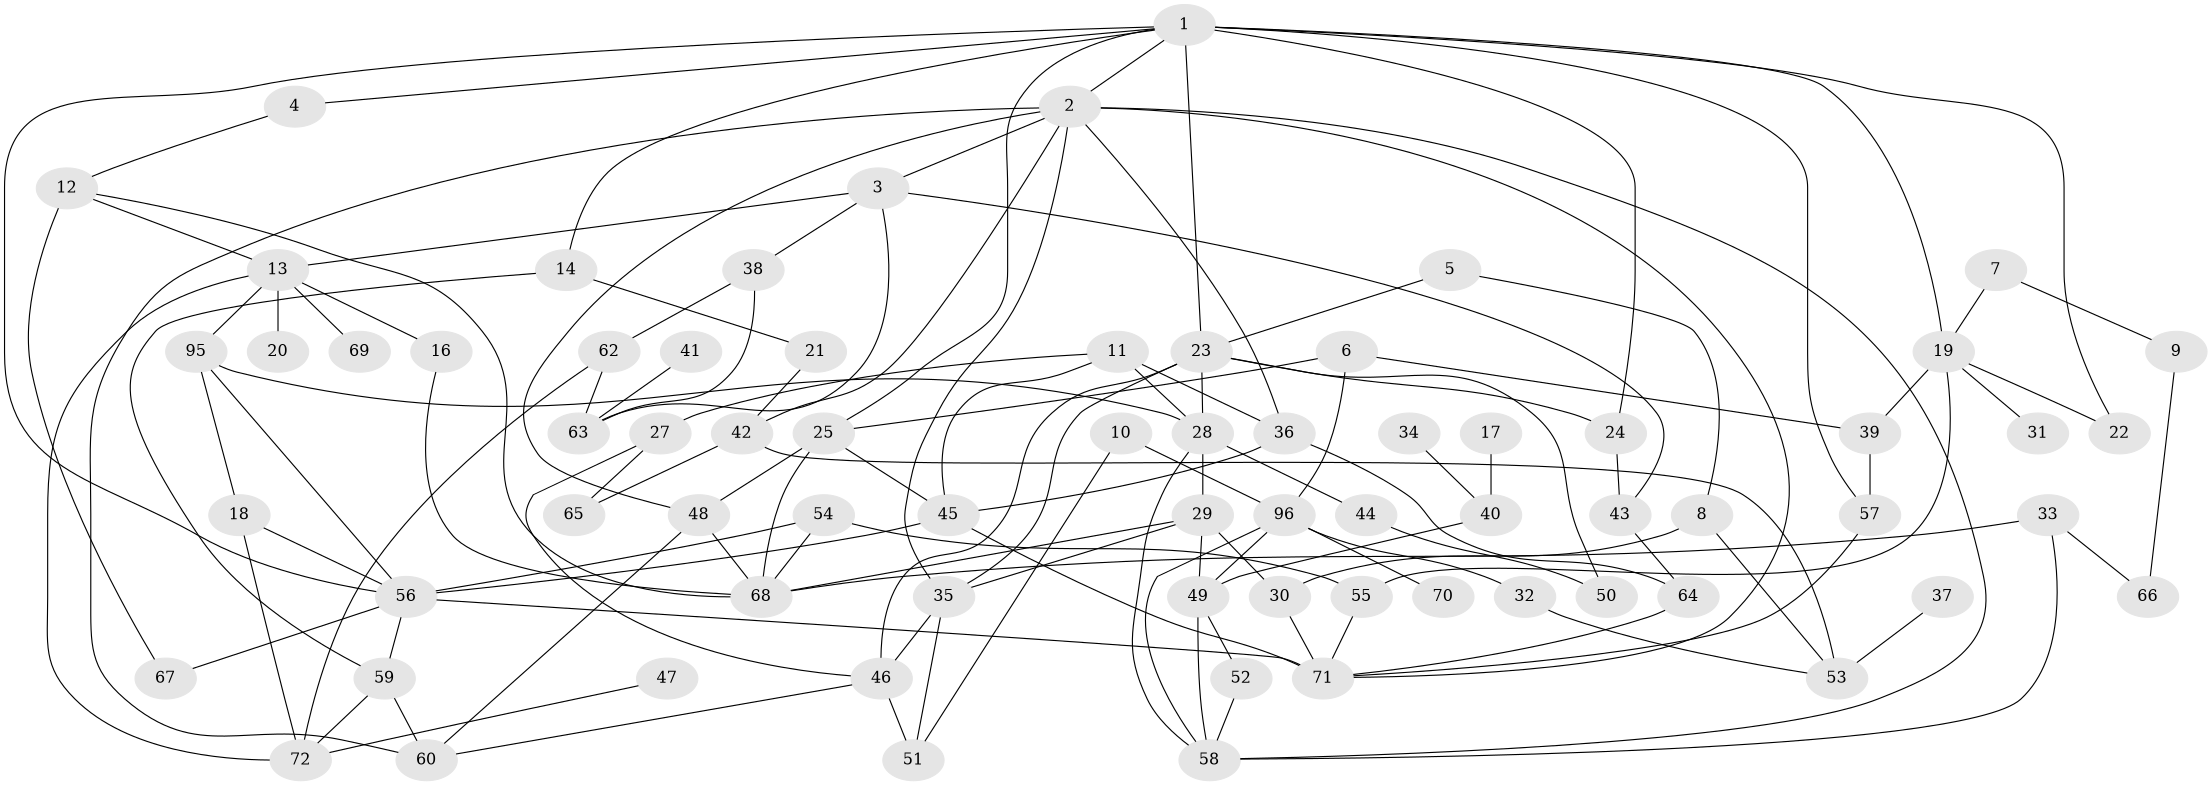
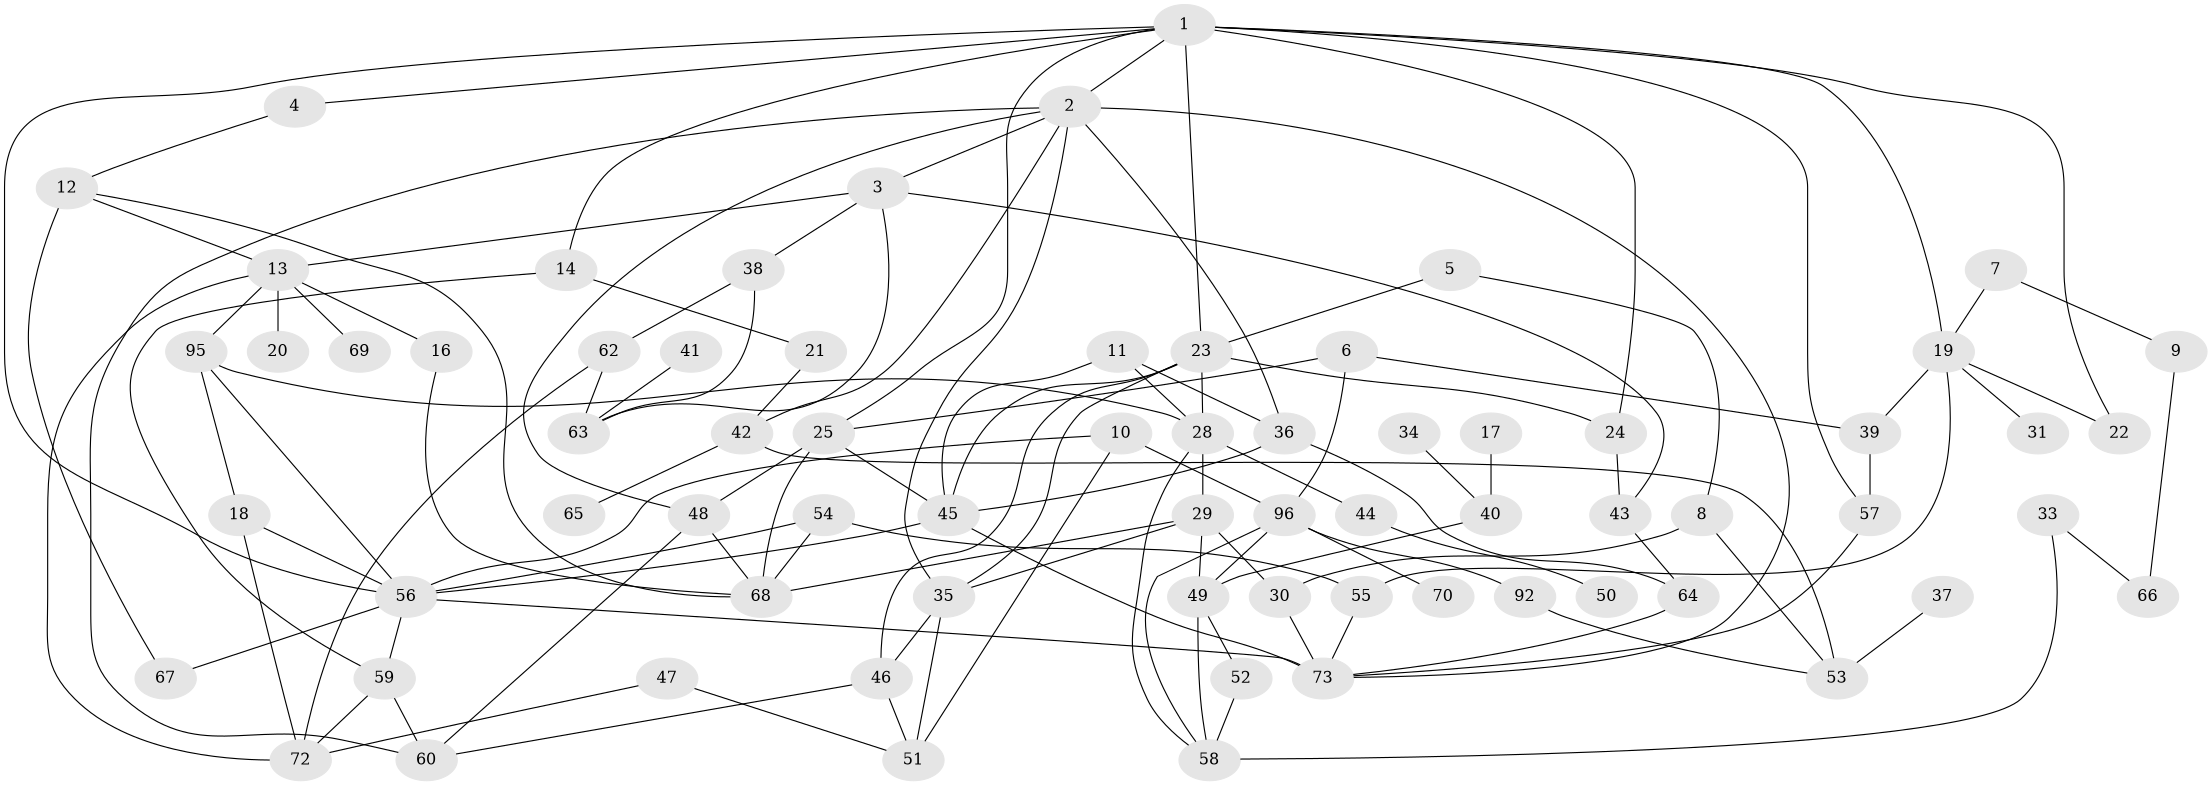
(1475, 381) -> (1027, 396)
(1922, 409) -> none
(660, 433) -> none
none -> (748, 470)
(1282, 557) -> none
(1525, 597) -> (1525, 597)
(1323, 679) -> (1323, 679)
none -> (790, 719)
